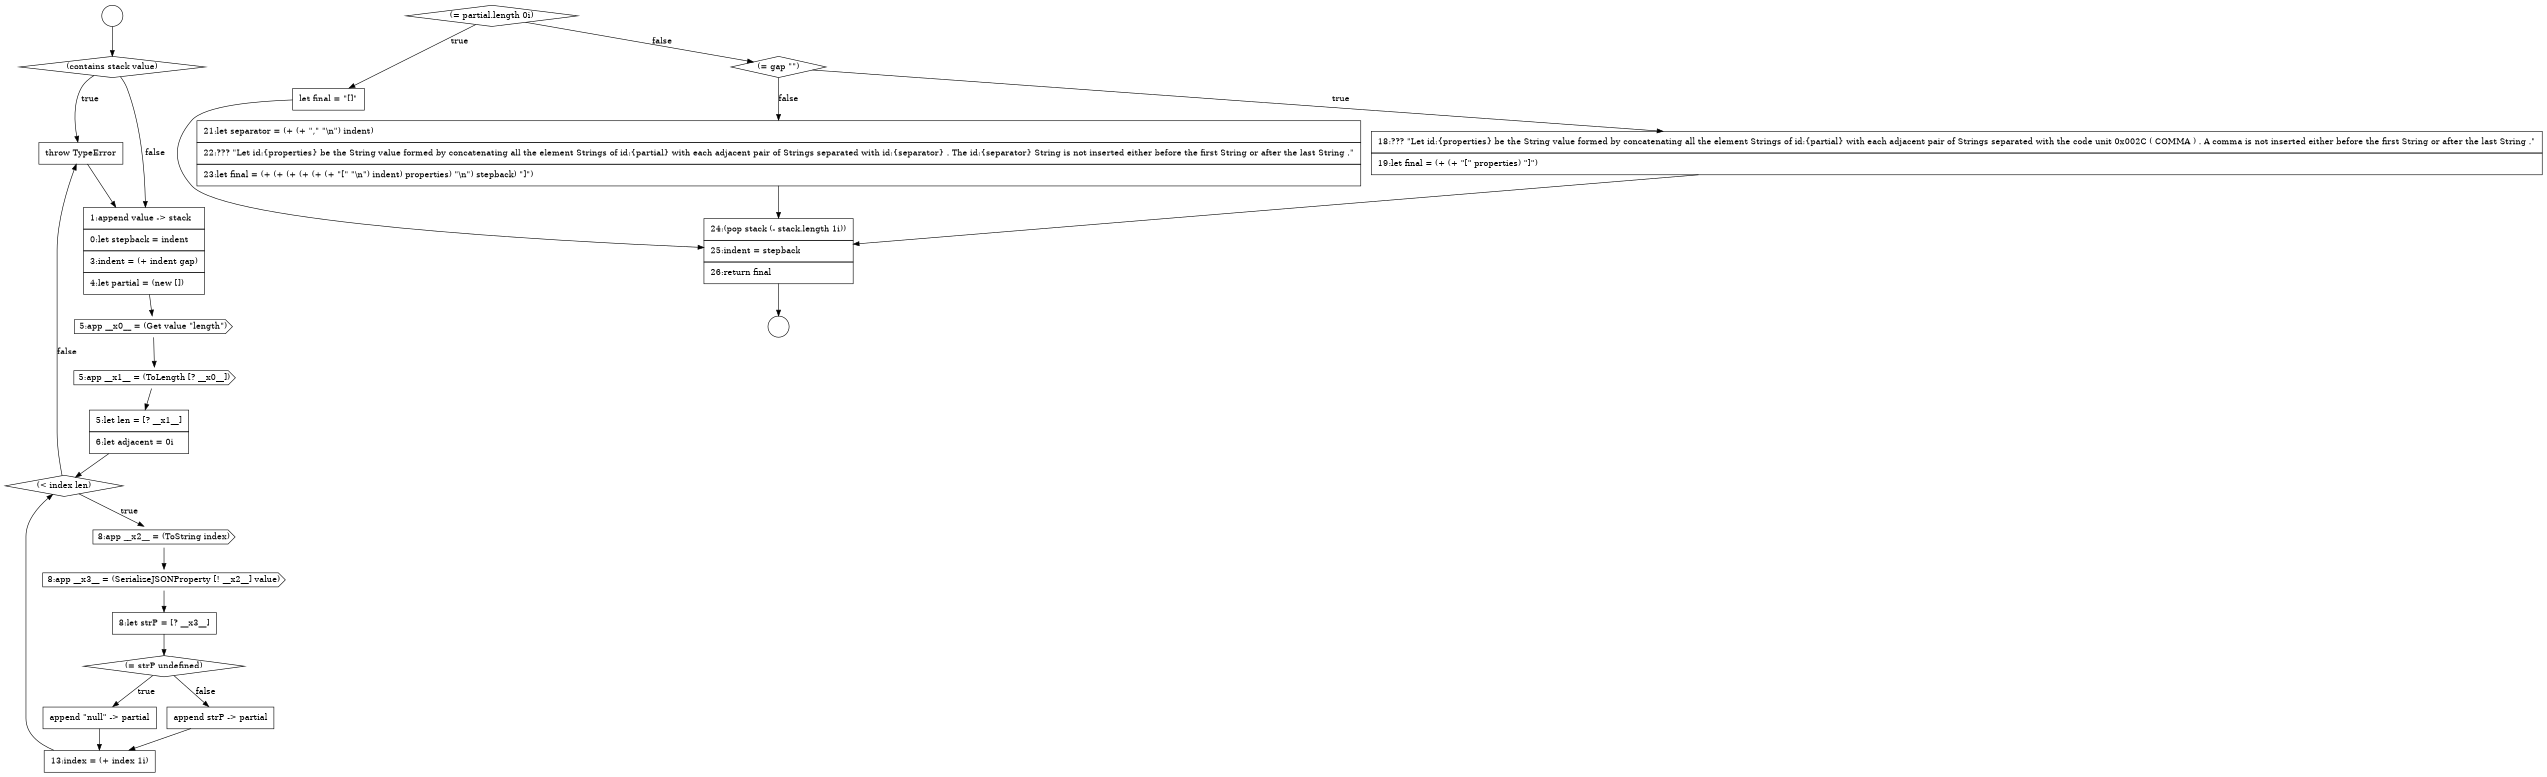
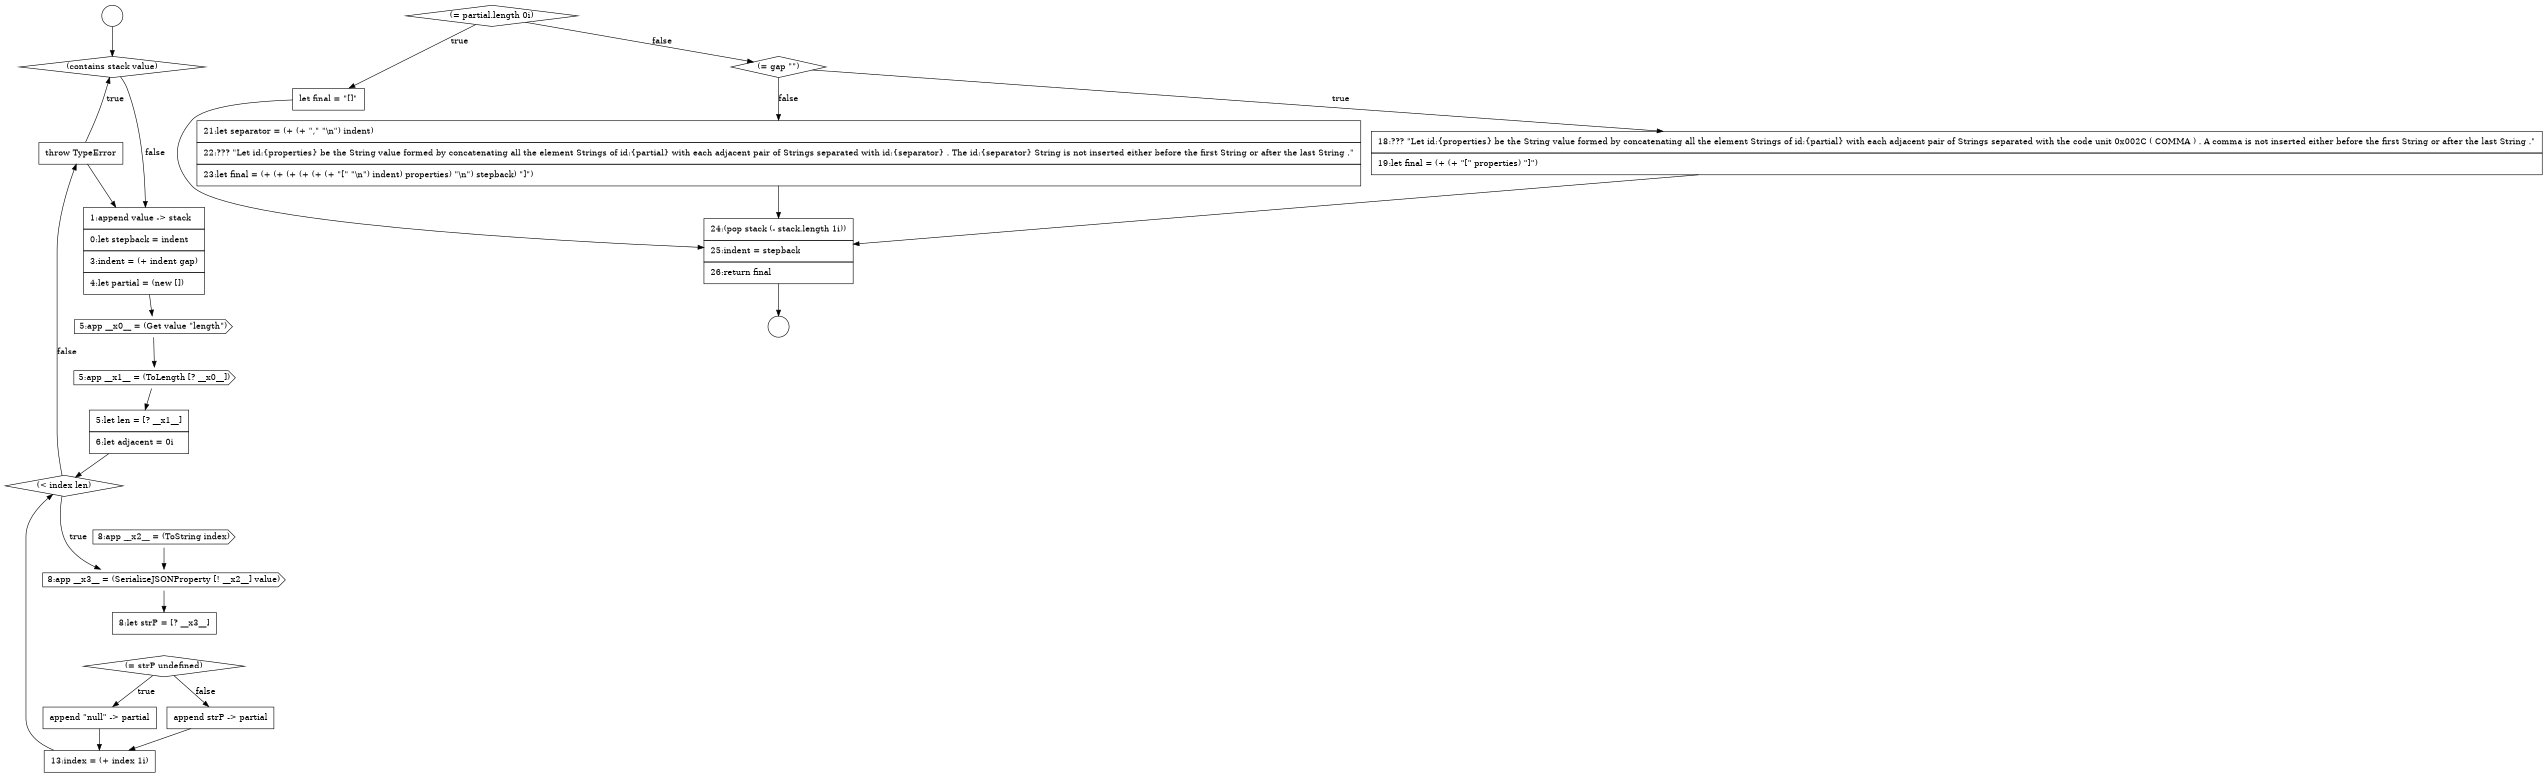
(76, 103) -> (98, 113)
(109, 509) -> (64, 538)
(164, 642) -> none
